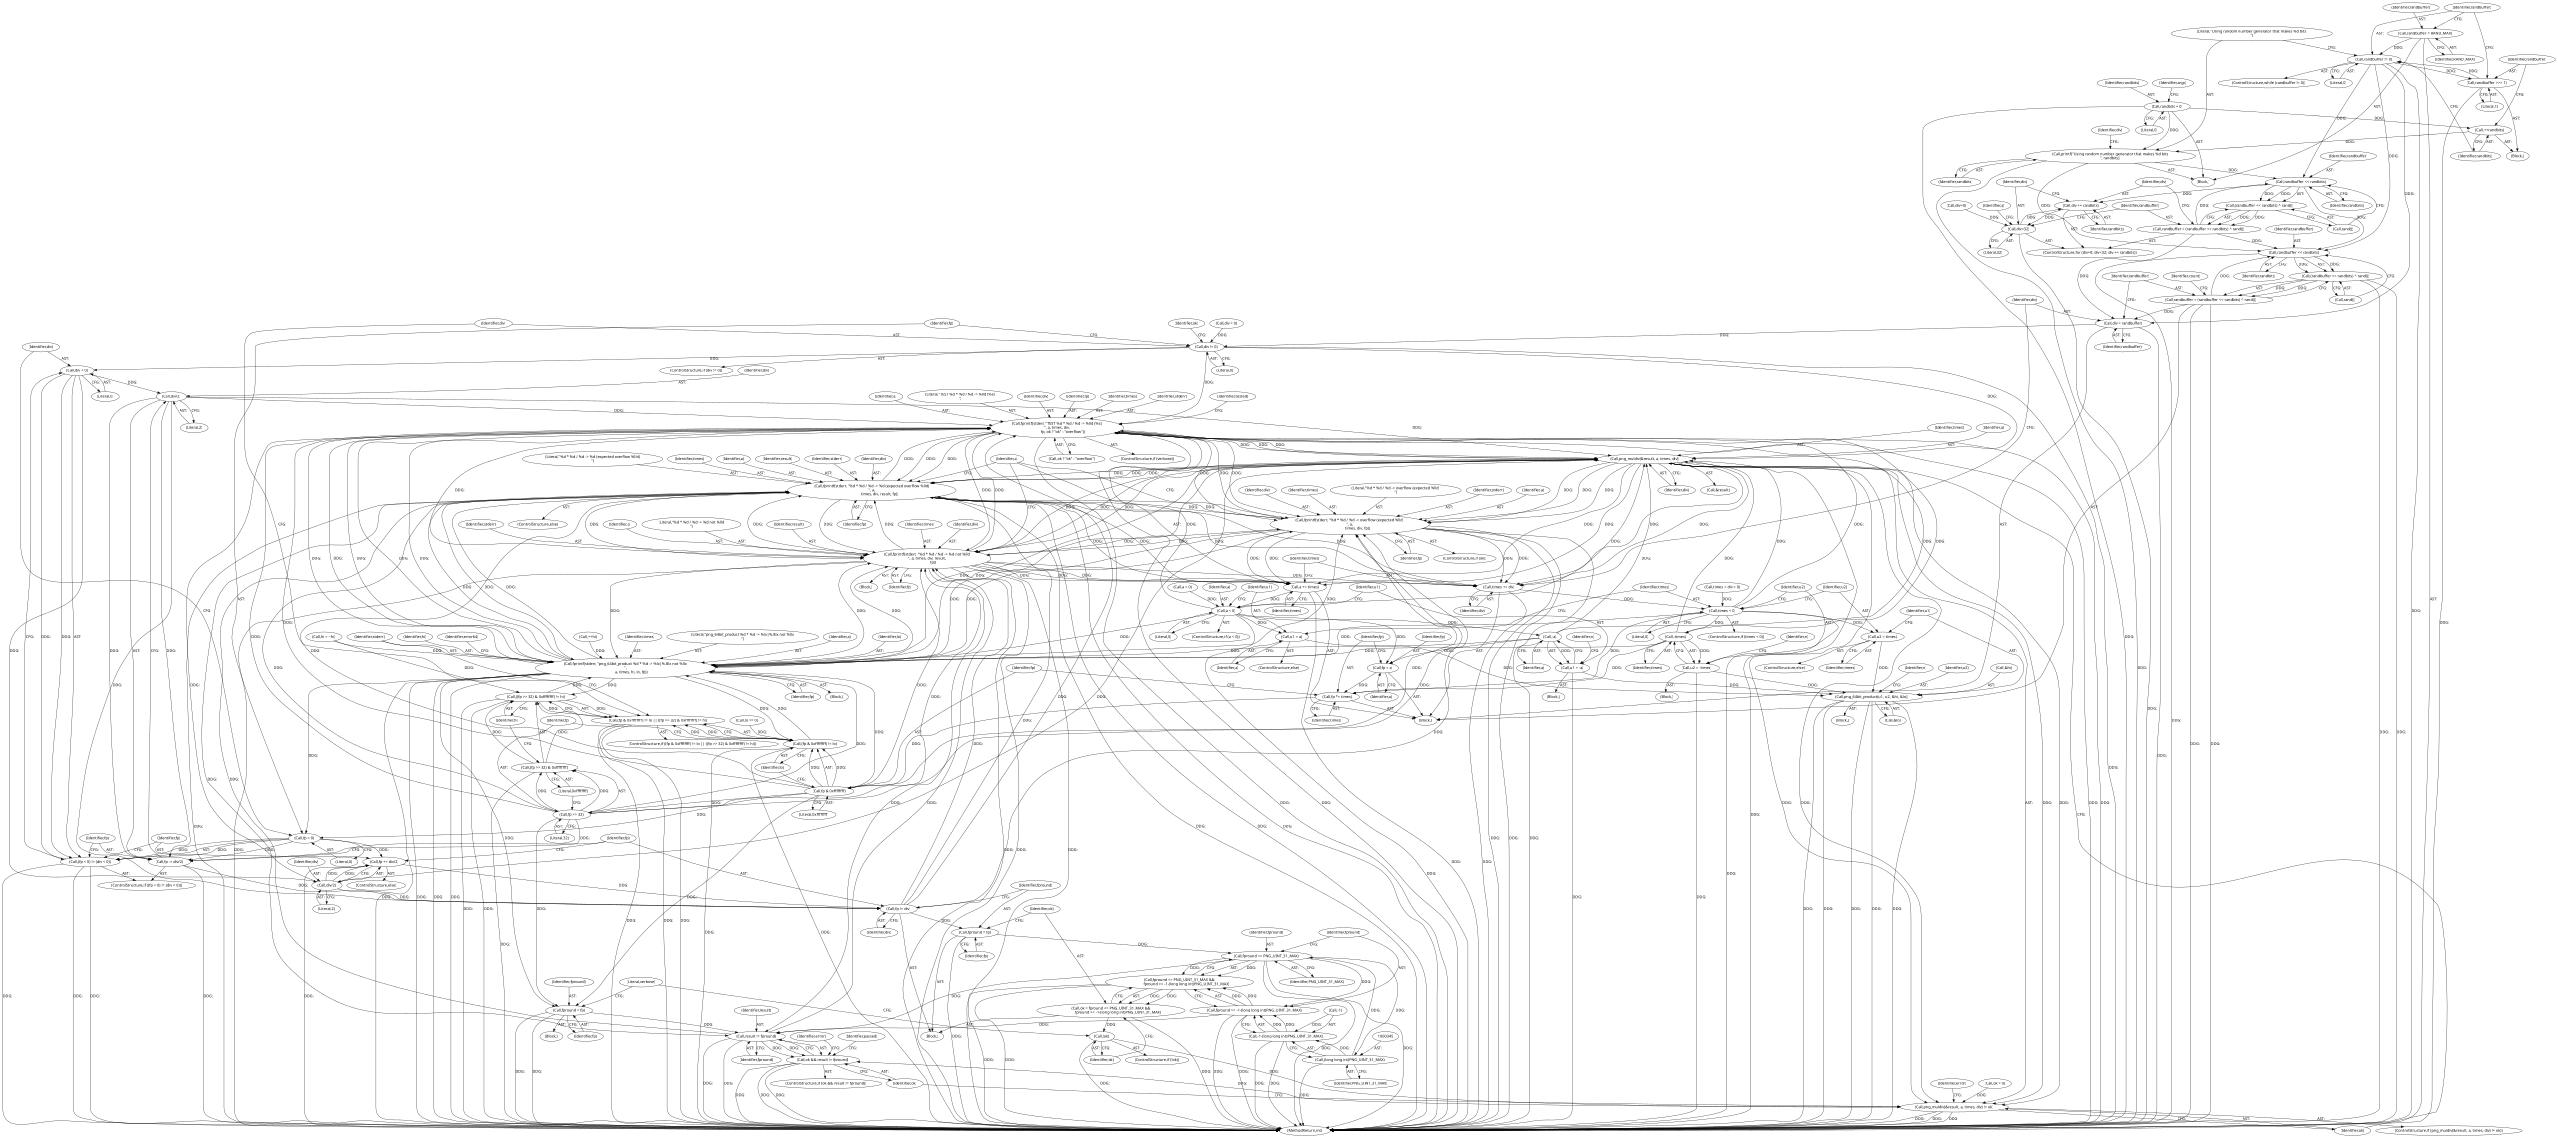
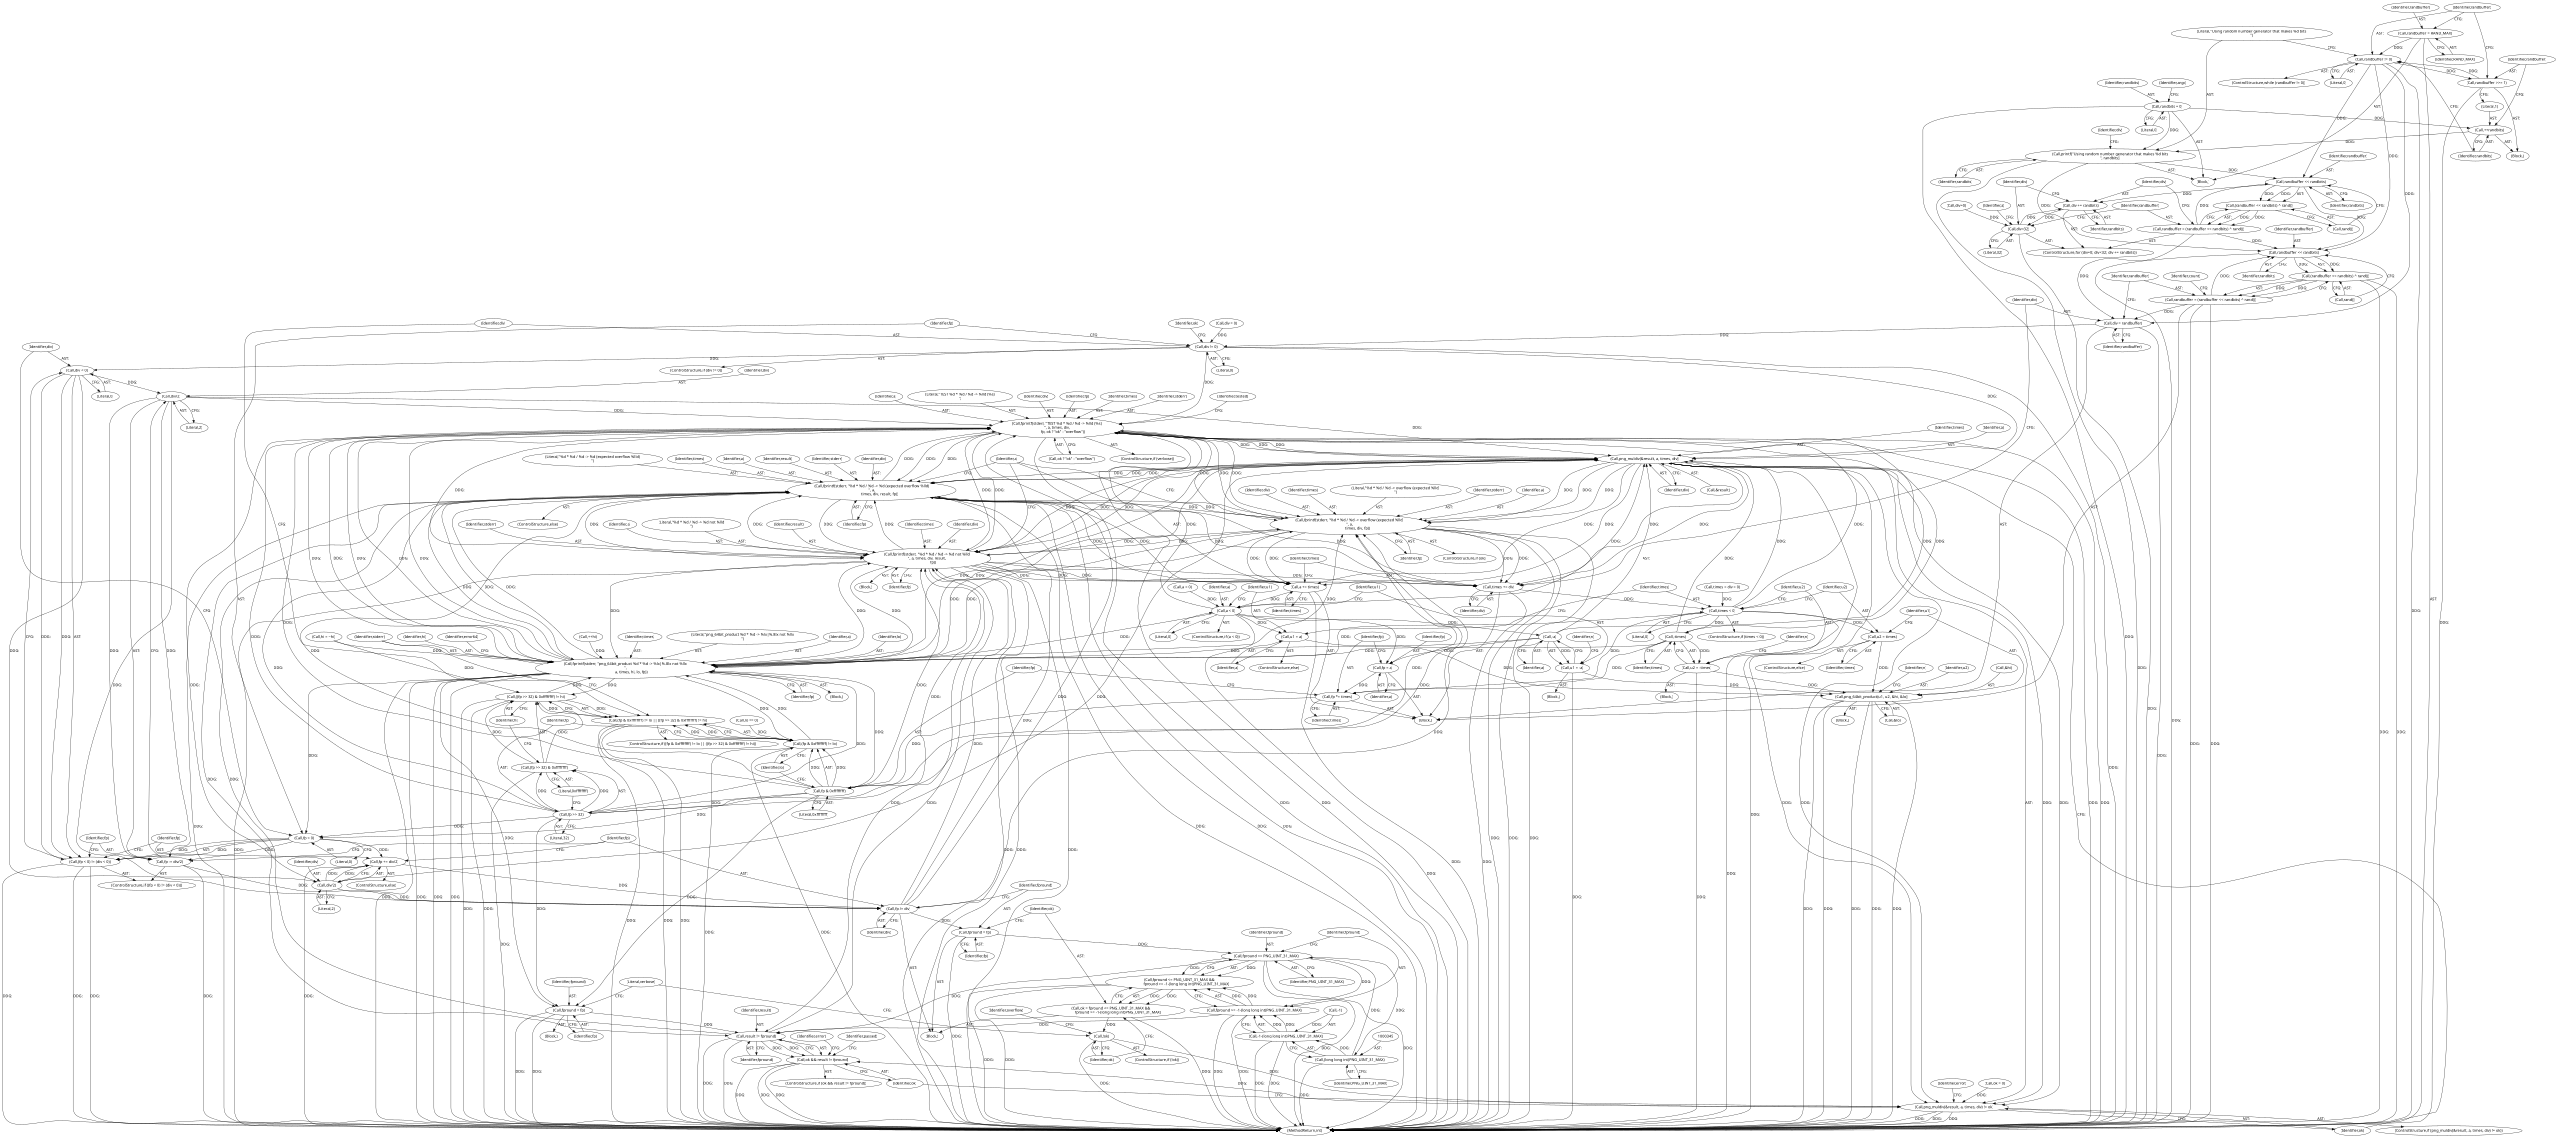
(2490, 96) -> (2490, 117)
(1697, 469) -> (1688, 474)
(1647, 559) -> (1647, 559)
(397, 847) -> (438, 827)
none -> (1006, 1010)
